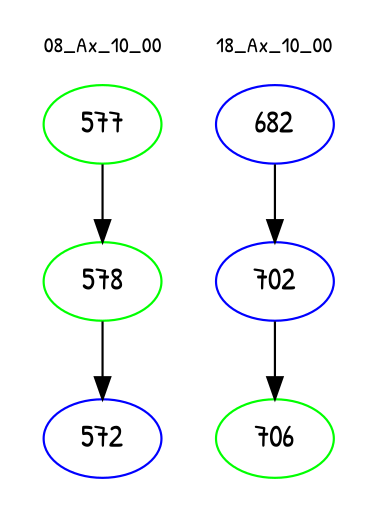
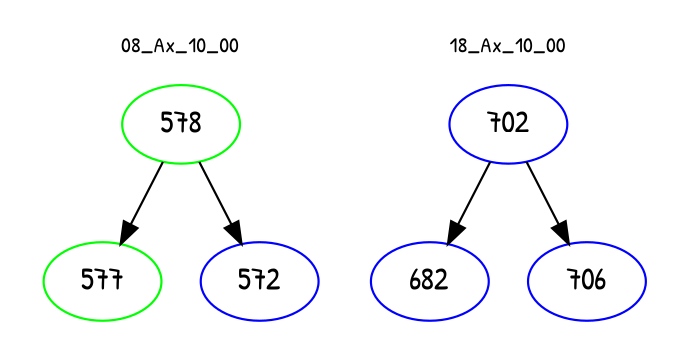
(103, 192) -> (147, 193)
(275, 192) -> (474, 193)
(275, 439) -> (587, 281)
